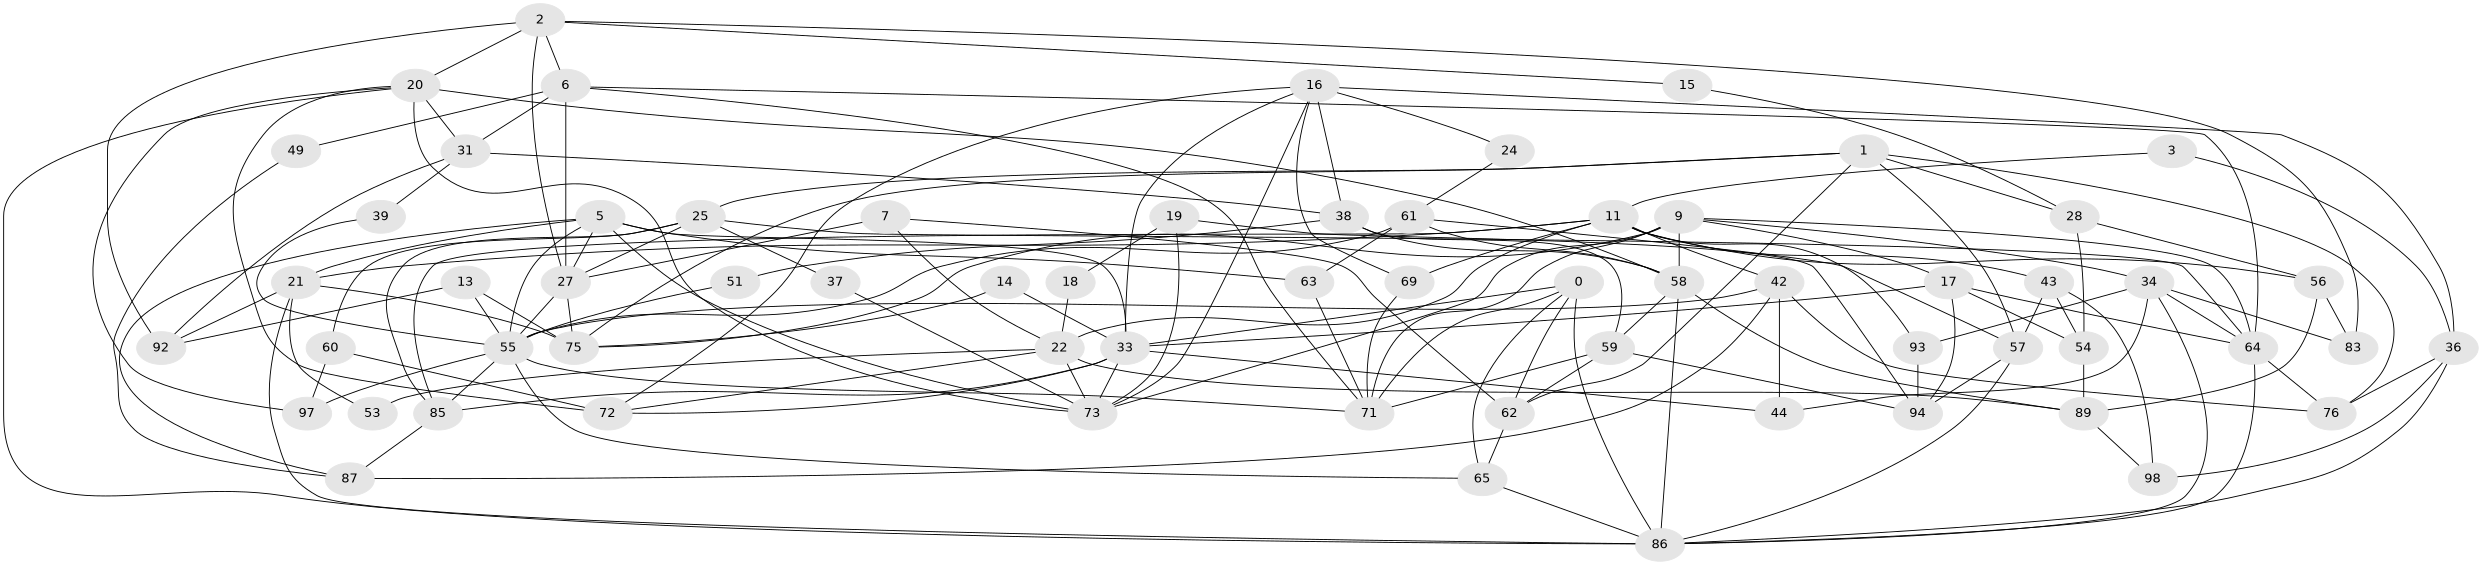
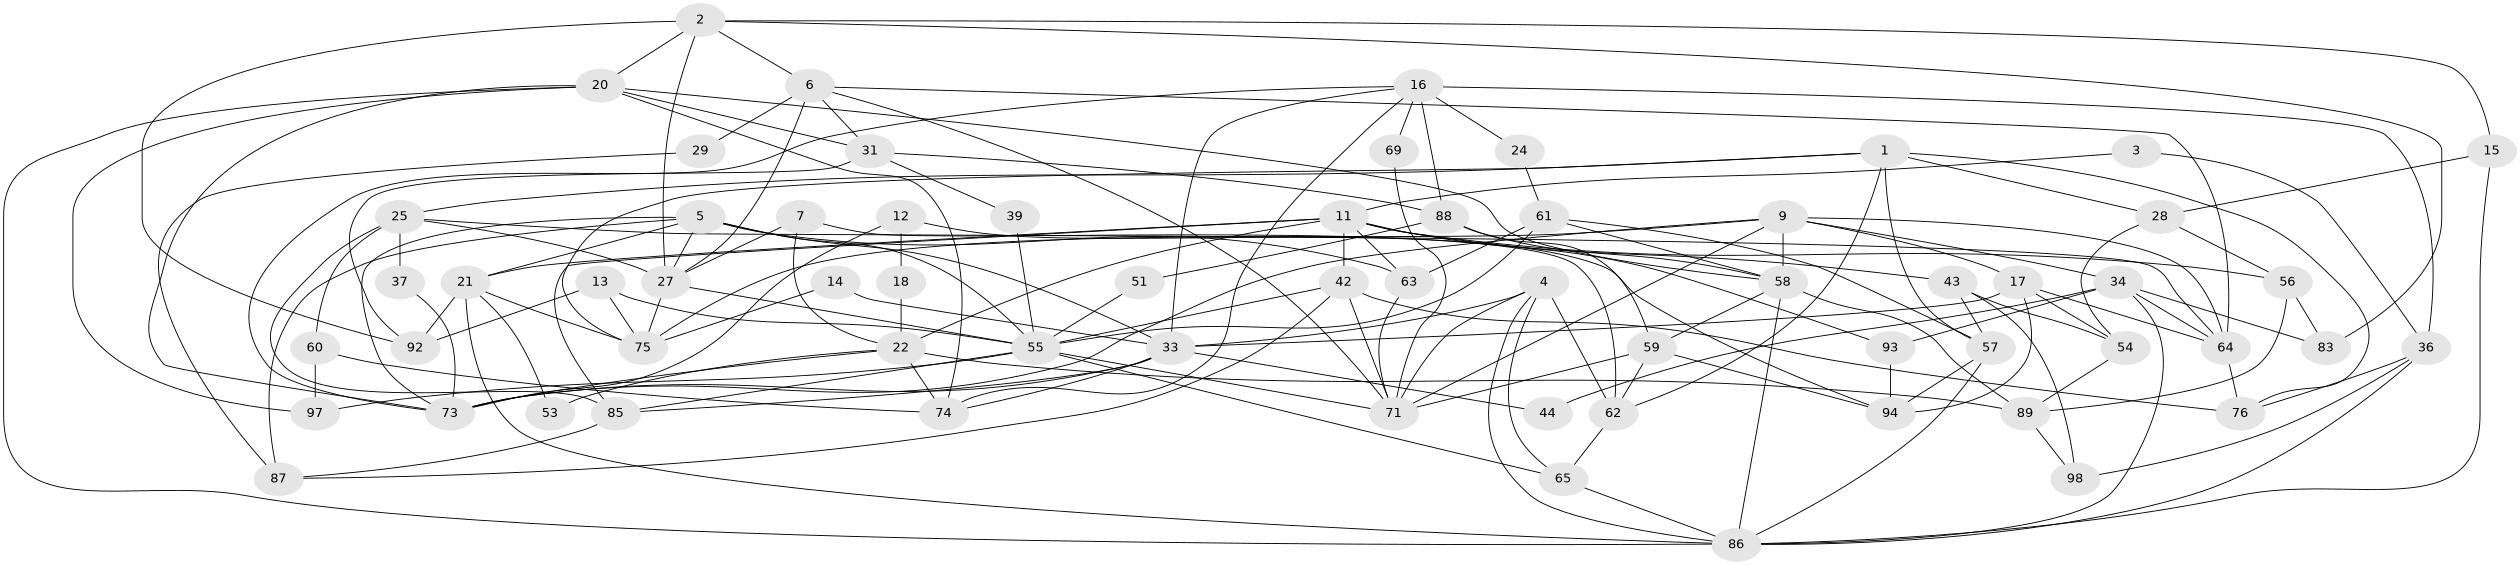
(296, 151) -> (701, 151)
(1174, 217) -> (901, 217)
(1344, 217) -> (1444, 217)
(1510, 246) -> (1376, 249)
(1579, 282) -> (1544, 282)
(1779, 353) -> (1369, 348)
(608, 414) -> (944, 414)
(2022, 528) -> (2265, 492)
